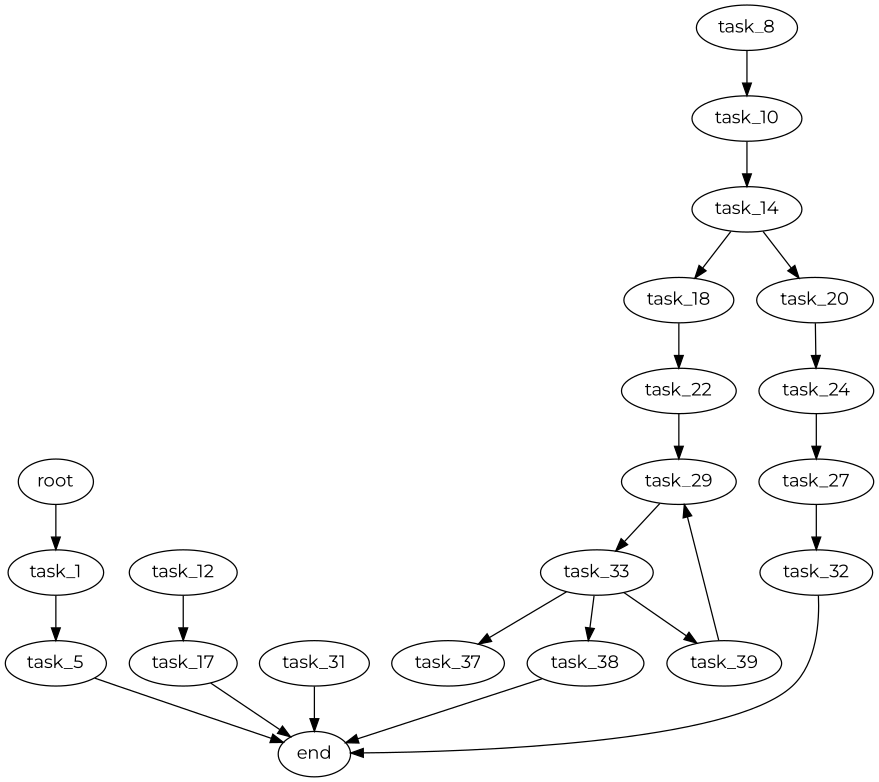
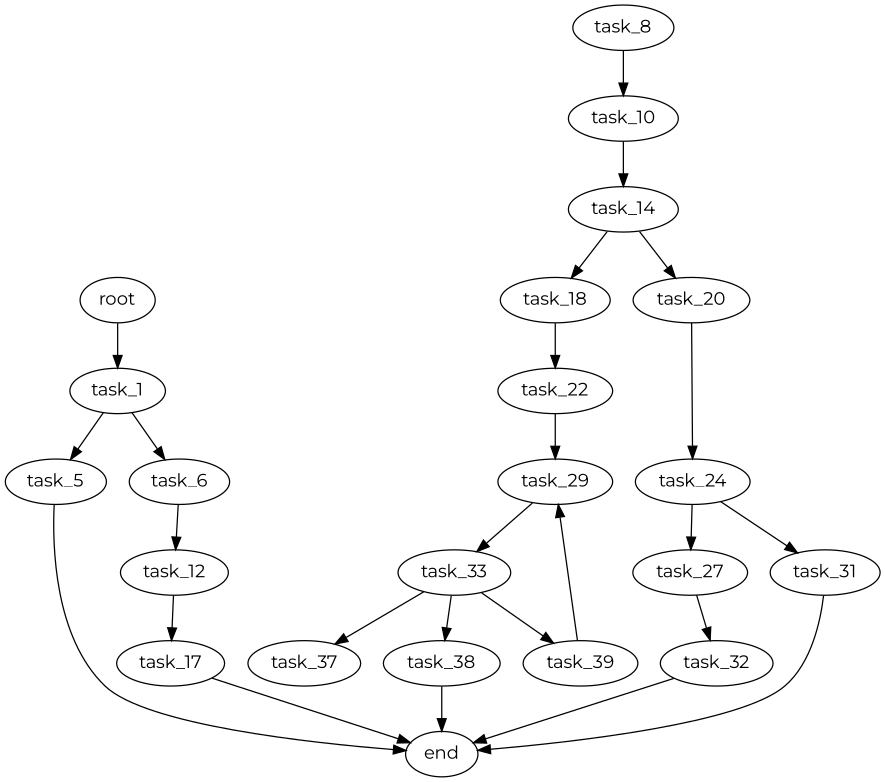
none -> (179, 482)
none -> (754, 524)
